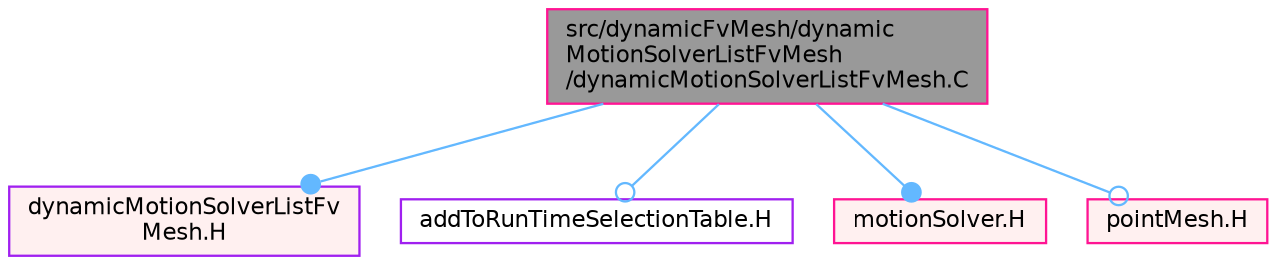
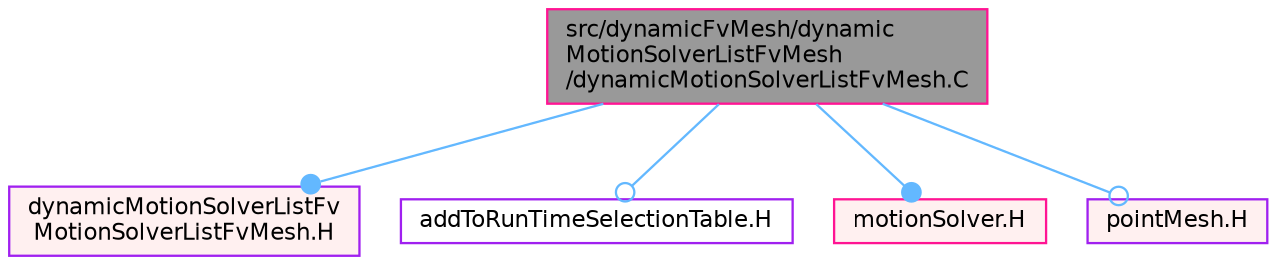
(184, 221) -> (184, 221)
(1177, 221) -> (1177, 221)
